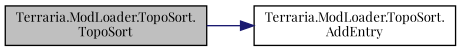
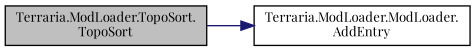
(355, 26) -> (362, 26)
